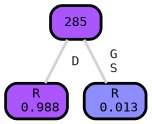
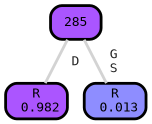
(37, 101) -> (37, 101)
